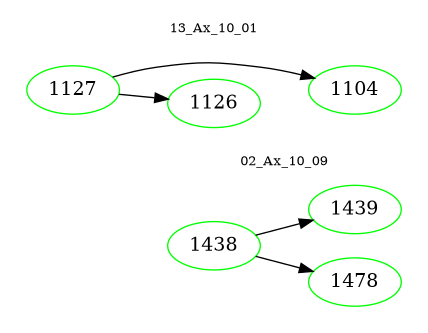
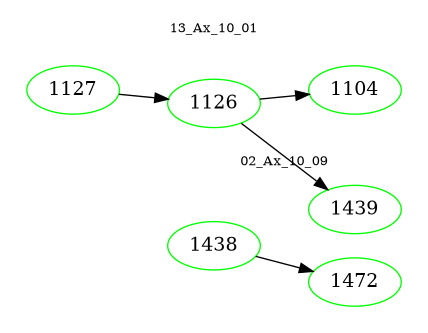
(207, 63) -> (278, 97)
(278, 229) -> (287, 158)
(355, 282) -> (355, 282)
